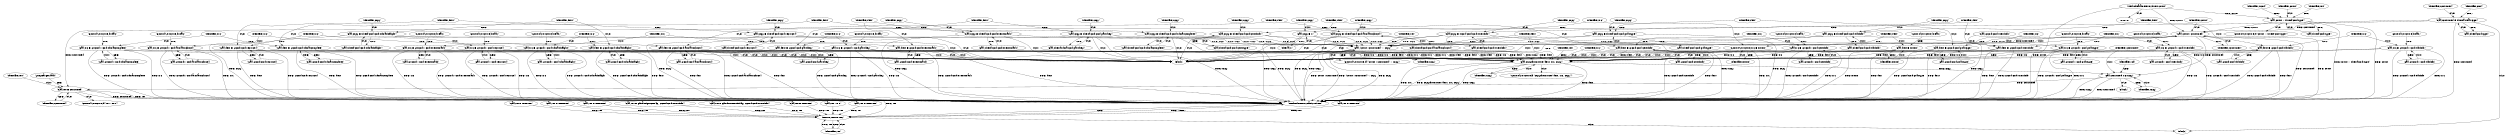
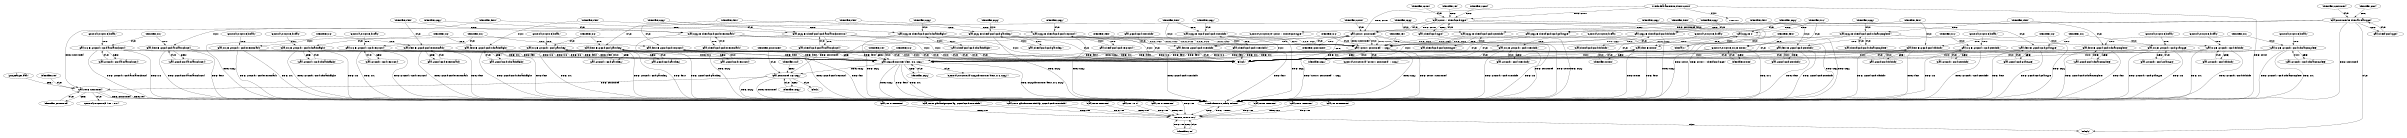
(1356, 34) -> (820, 34)
(1067, 48) -> (1046, 48)
(1695, 48) -> none
(421, 62) -> none
none -> (606, 62)
